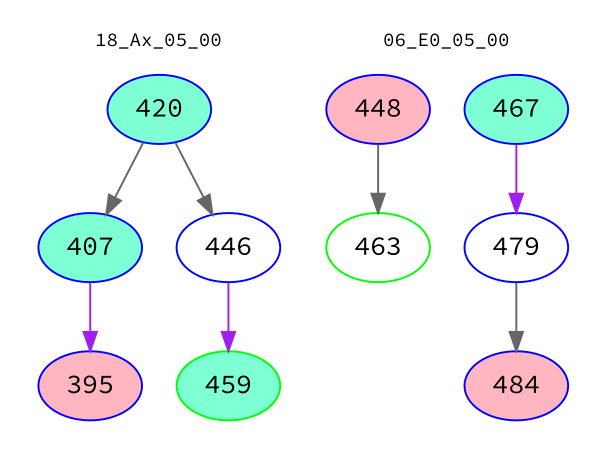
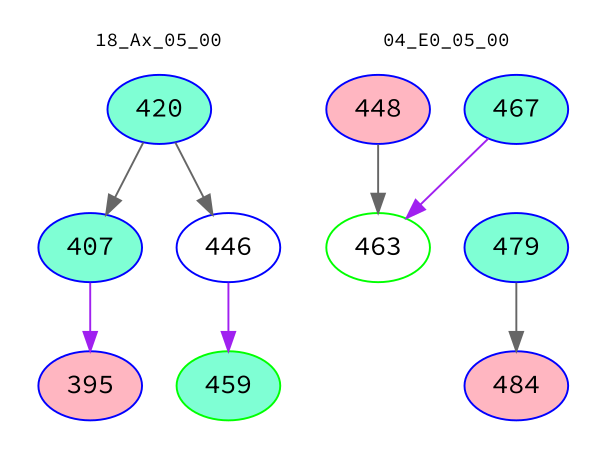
(447, 41) -> (447, 41)
(516, 169) -> (454, 172)
(516, 248) -> (516, 248)
